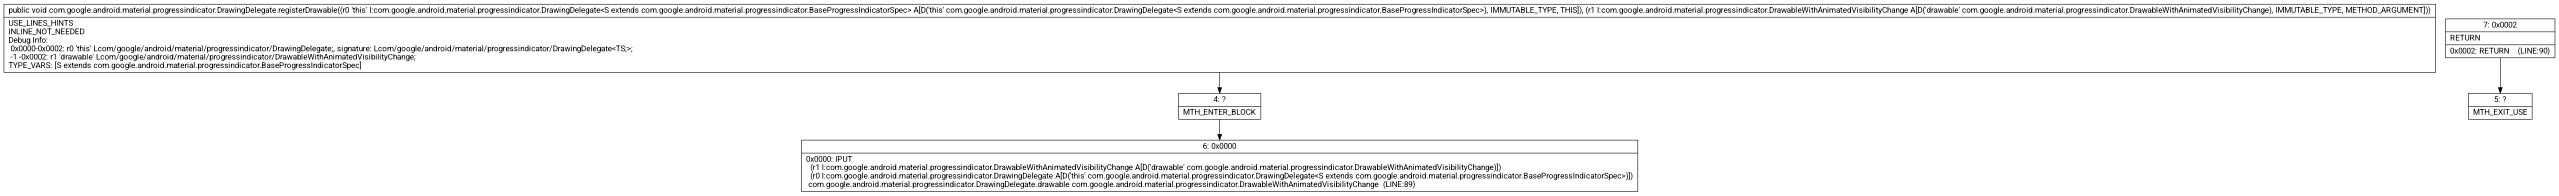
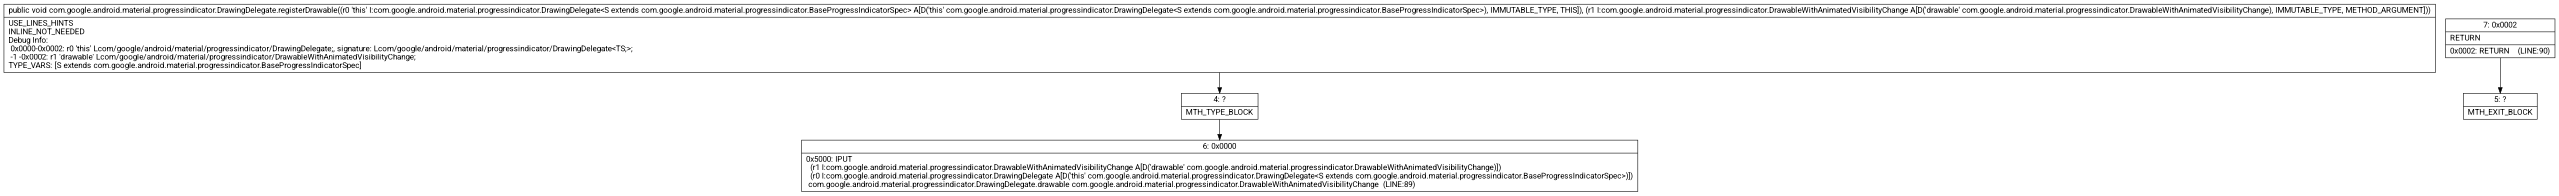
(1220, 112) -> (1220, 112)
(2500, 112) -> (2500, 112)
(831, 159) -> (831, 159)
